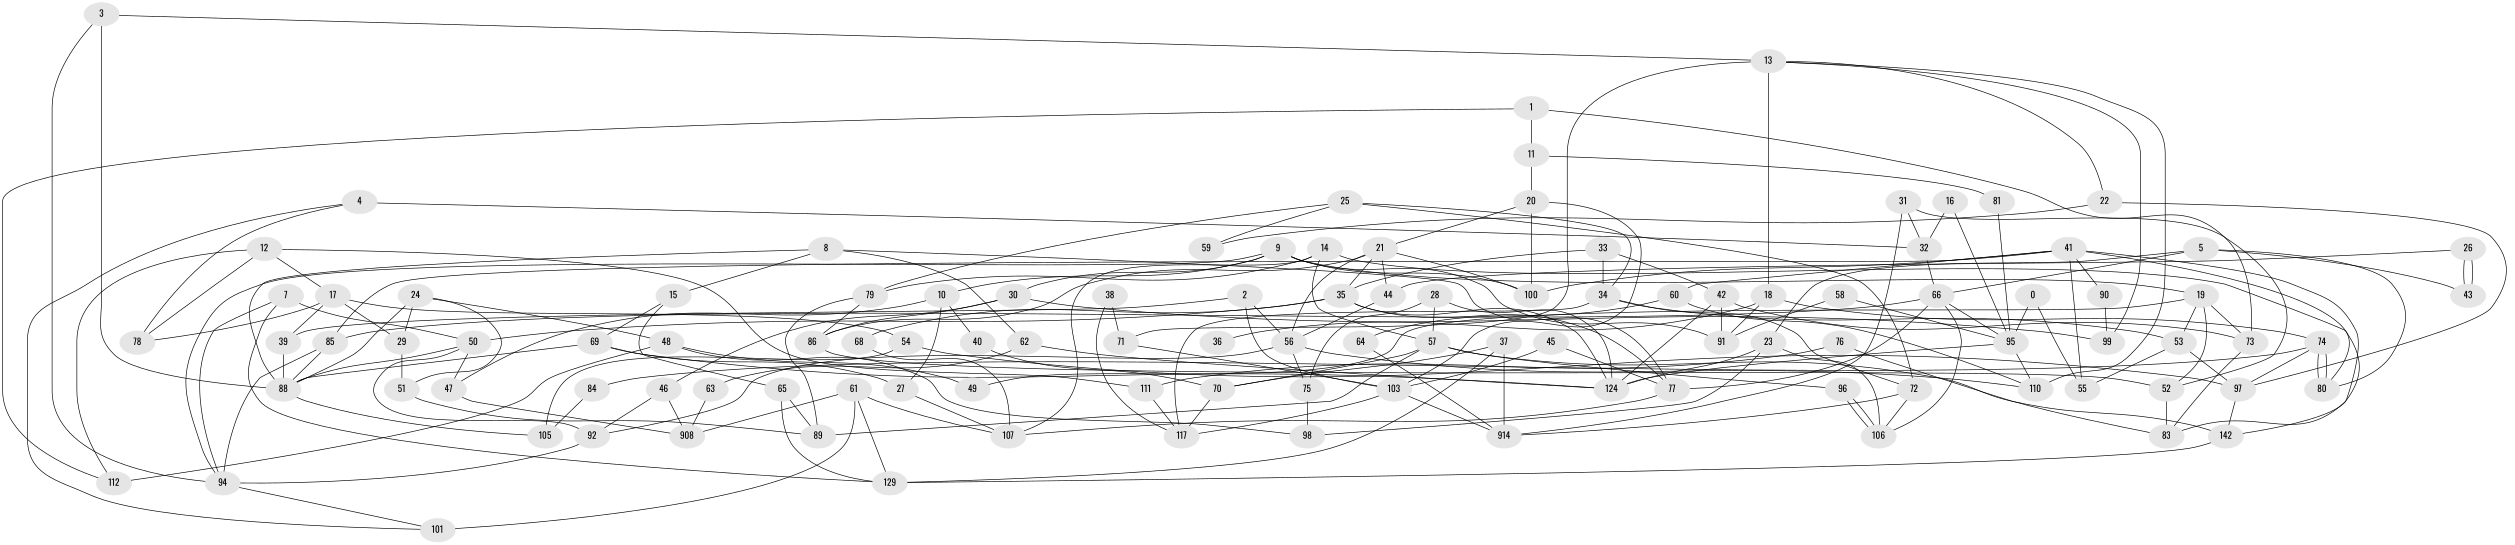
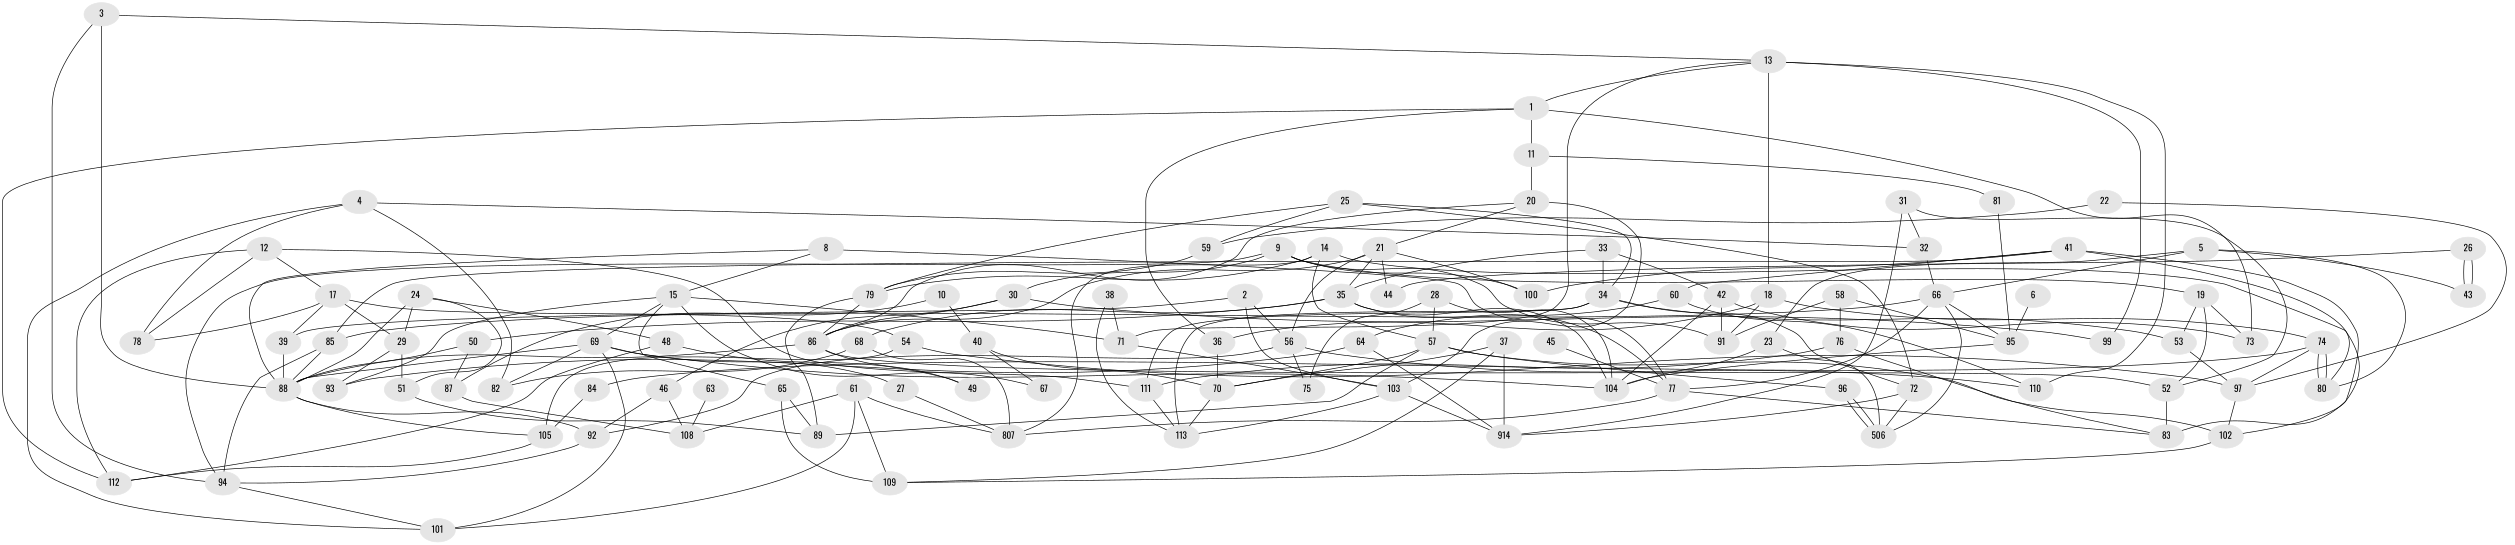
(1965, 86) -> (1622, 82)
none -> (1241, 139)
(1950, 202) -> none
(1531, 249) -> (1316, 222)
none -> (1038, 272)
(1112, 276) -> none
(286, 296) -> none
(2033, 296) -> (2033, 296)
(2105, 296) -> none
none -> (805, 307)
none -> (1353, 314)
(1580, 314) -> (892, 367)
none -> (1840, 315)
(1339, 319) -> none
(1025, 343) -> none
(933, 345) -> none
none -> (545, 356)
none -> (1217, 366)
(2023, 366) -> none
(1475, 371) -> none
(2206, 388) -> (1908, 412)
none -> (330, 390)
(449, 390) -> (449, 390)
none -> (496, 390)
none -> (1044, 390)
(1612, 390) -> (1612, 390)
(2082, 390) -> none
(420, 417) -> (438, 413)
(687, 436) -> (687, 436)
(1008, 436) -> (1008, 436)
(1182, 436) -> (1182, 436)
(1307, 436) -> none
(1879, 436) -> (1879, 436)
(2226, 436) -> (2226, 436)
none -> (332, 467)
none -> (587, 478)
(890, 483) -> (890, 483)
